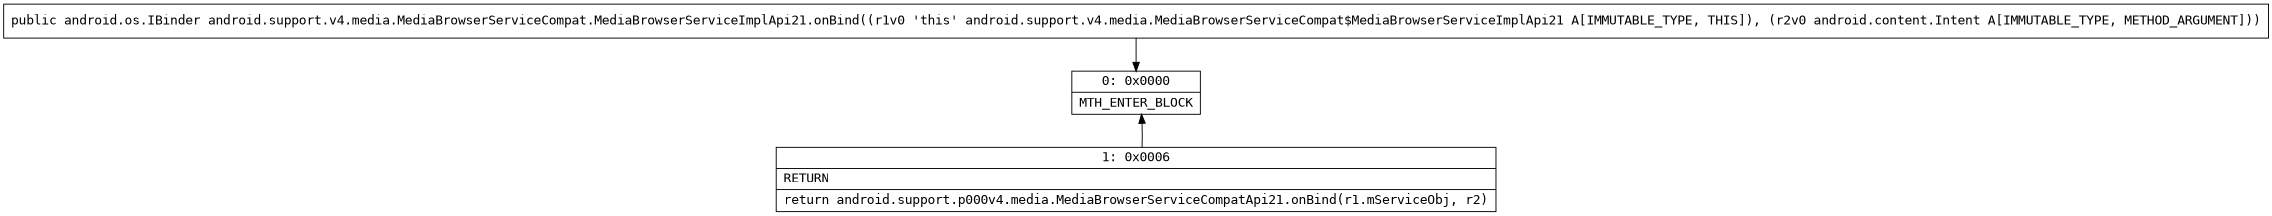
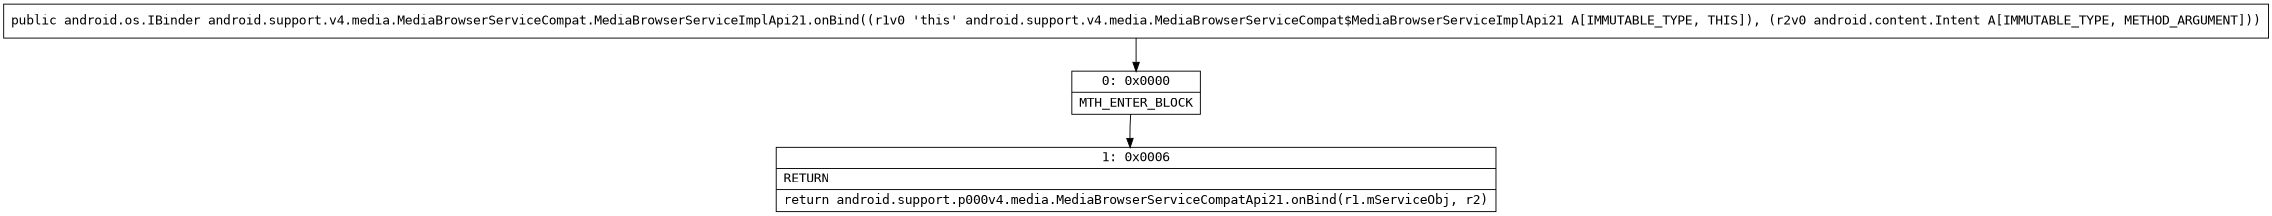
(1142, 136) -> (1130, 126)
